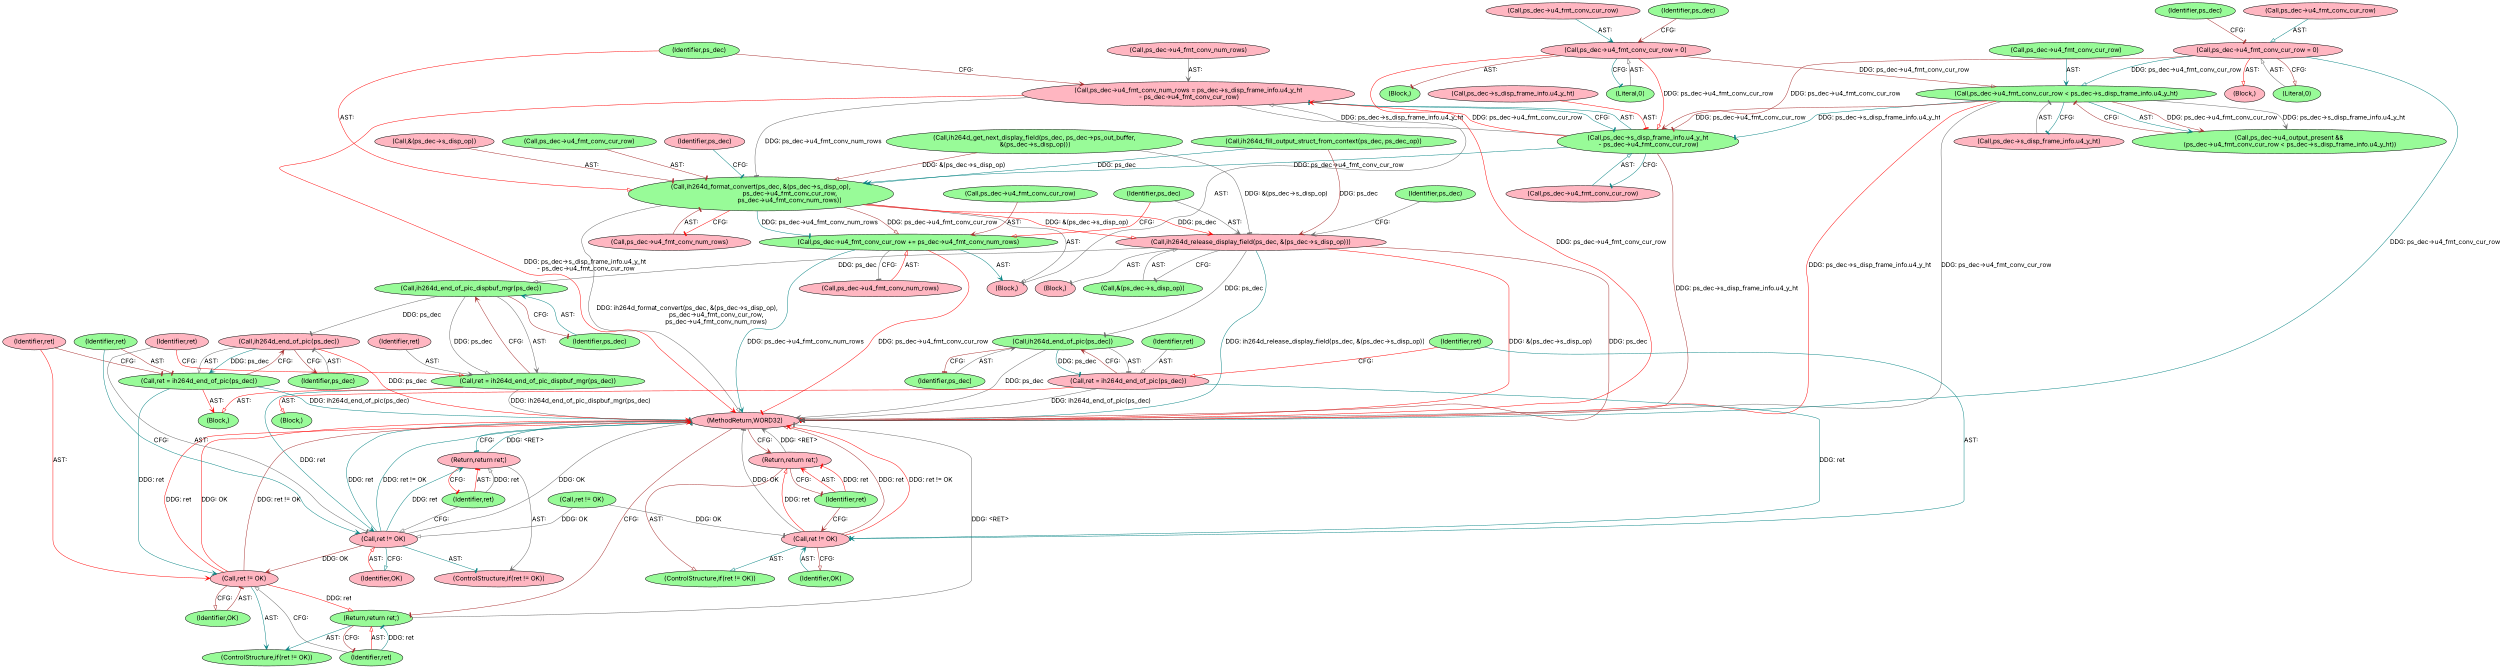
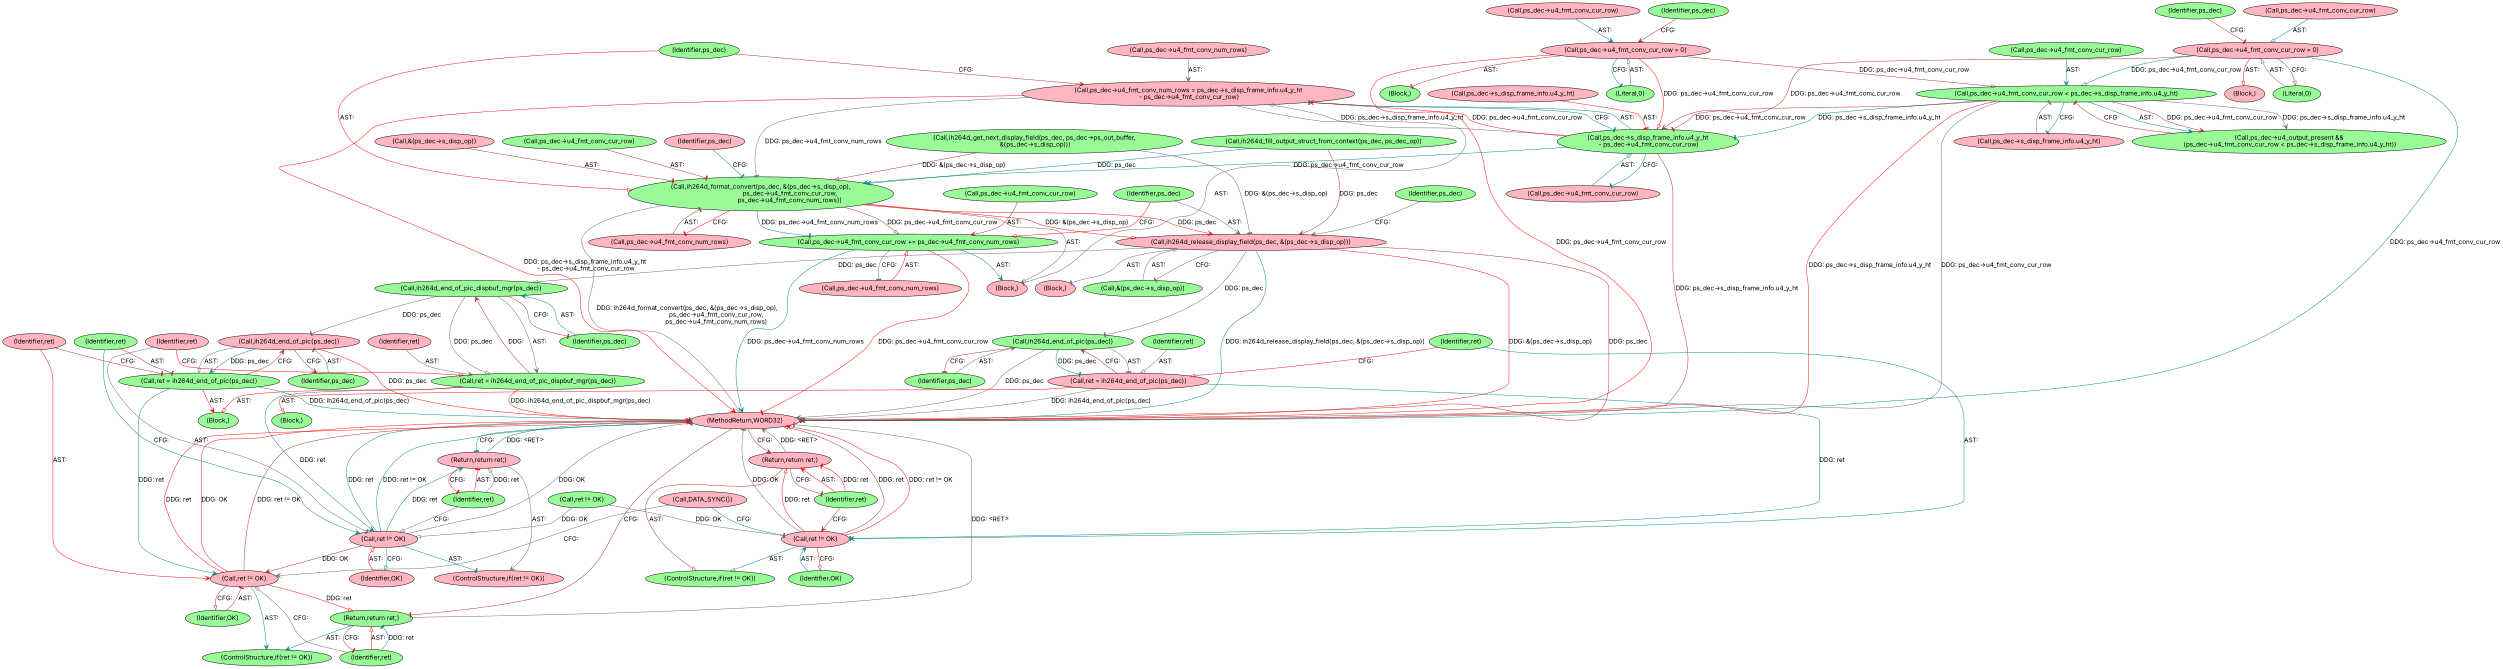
(517, 342) -> (517, 342)
(588, 417) -> (588, 417)
none -> (703, 500)
